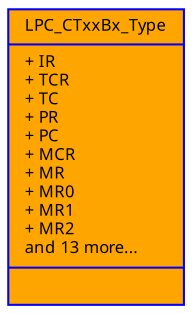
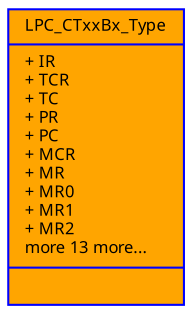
(82, 248) -> (87, 248)
